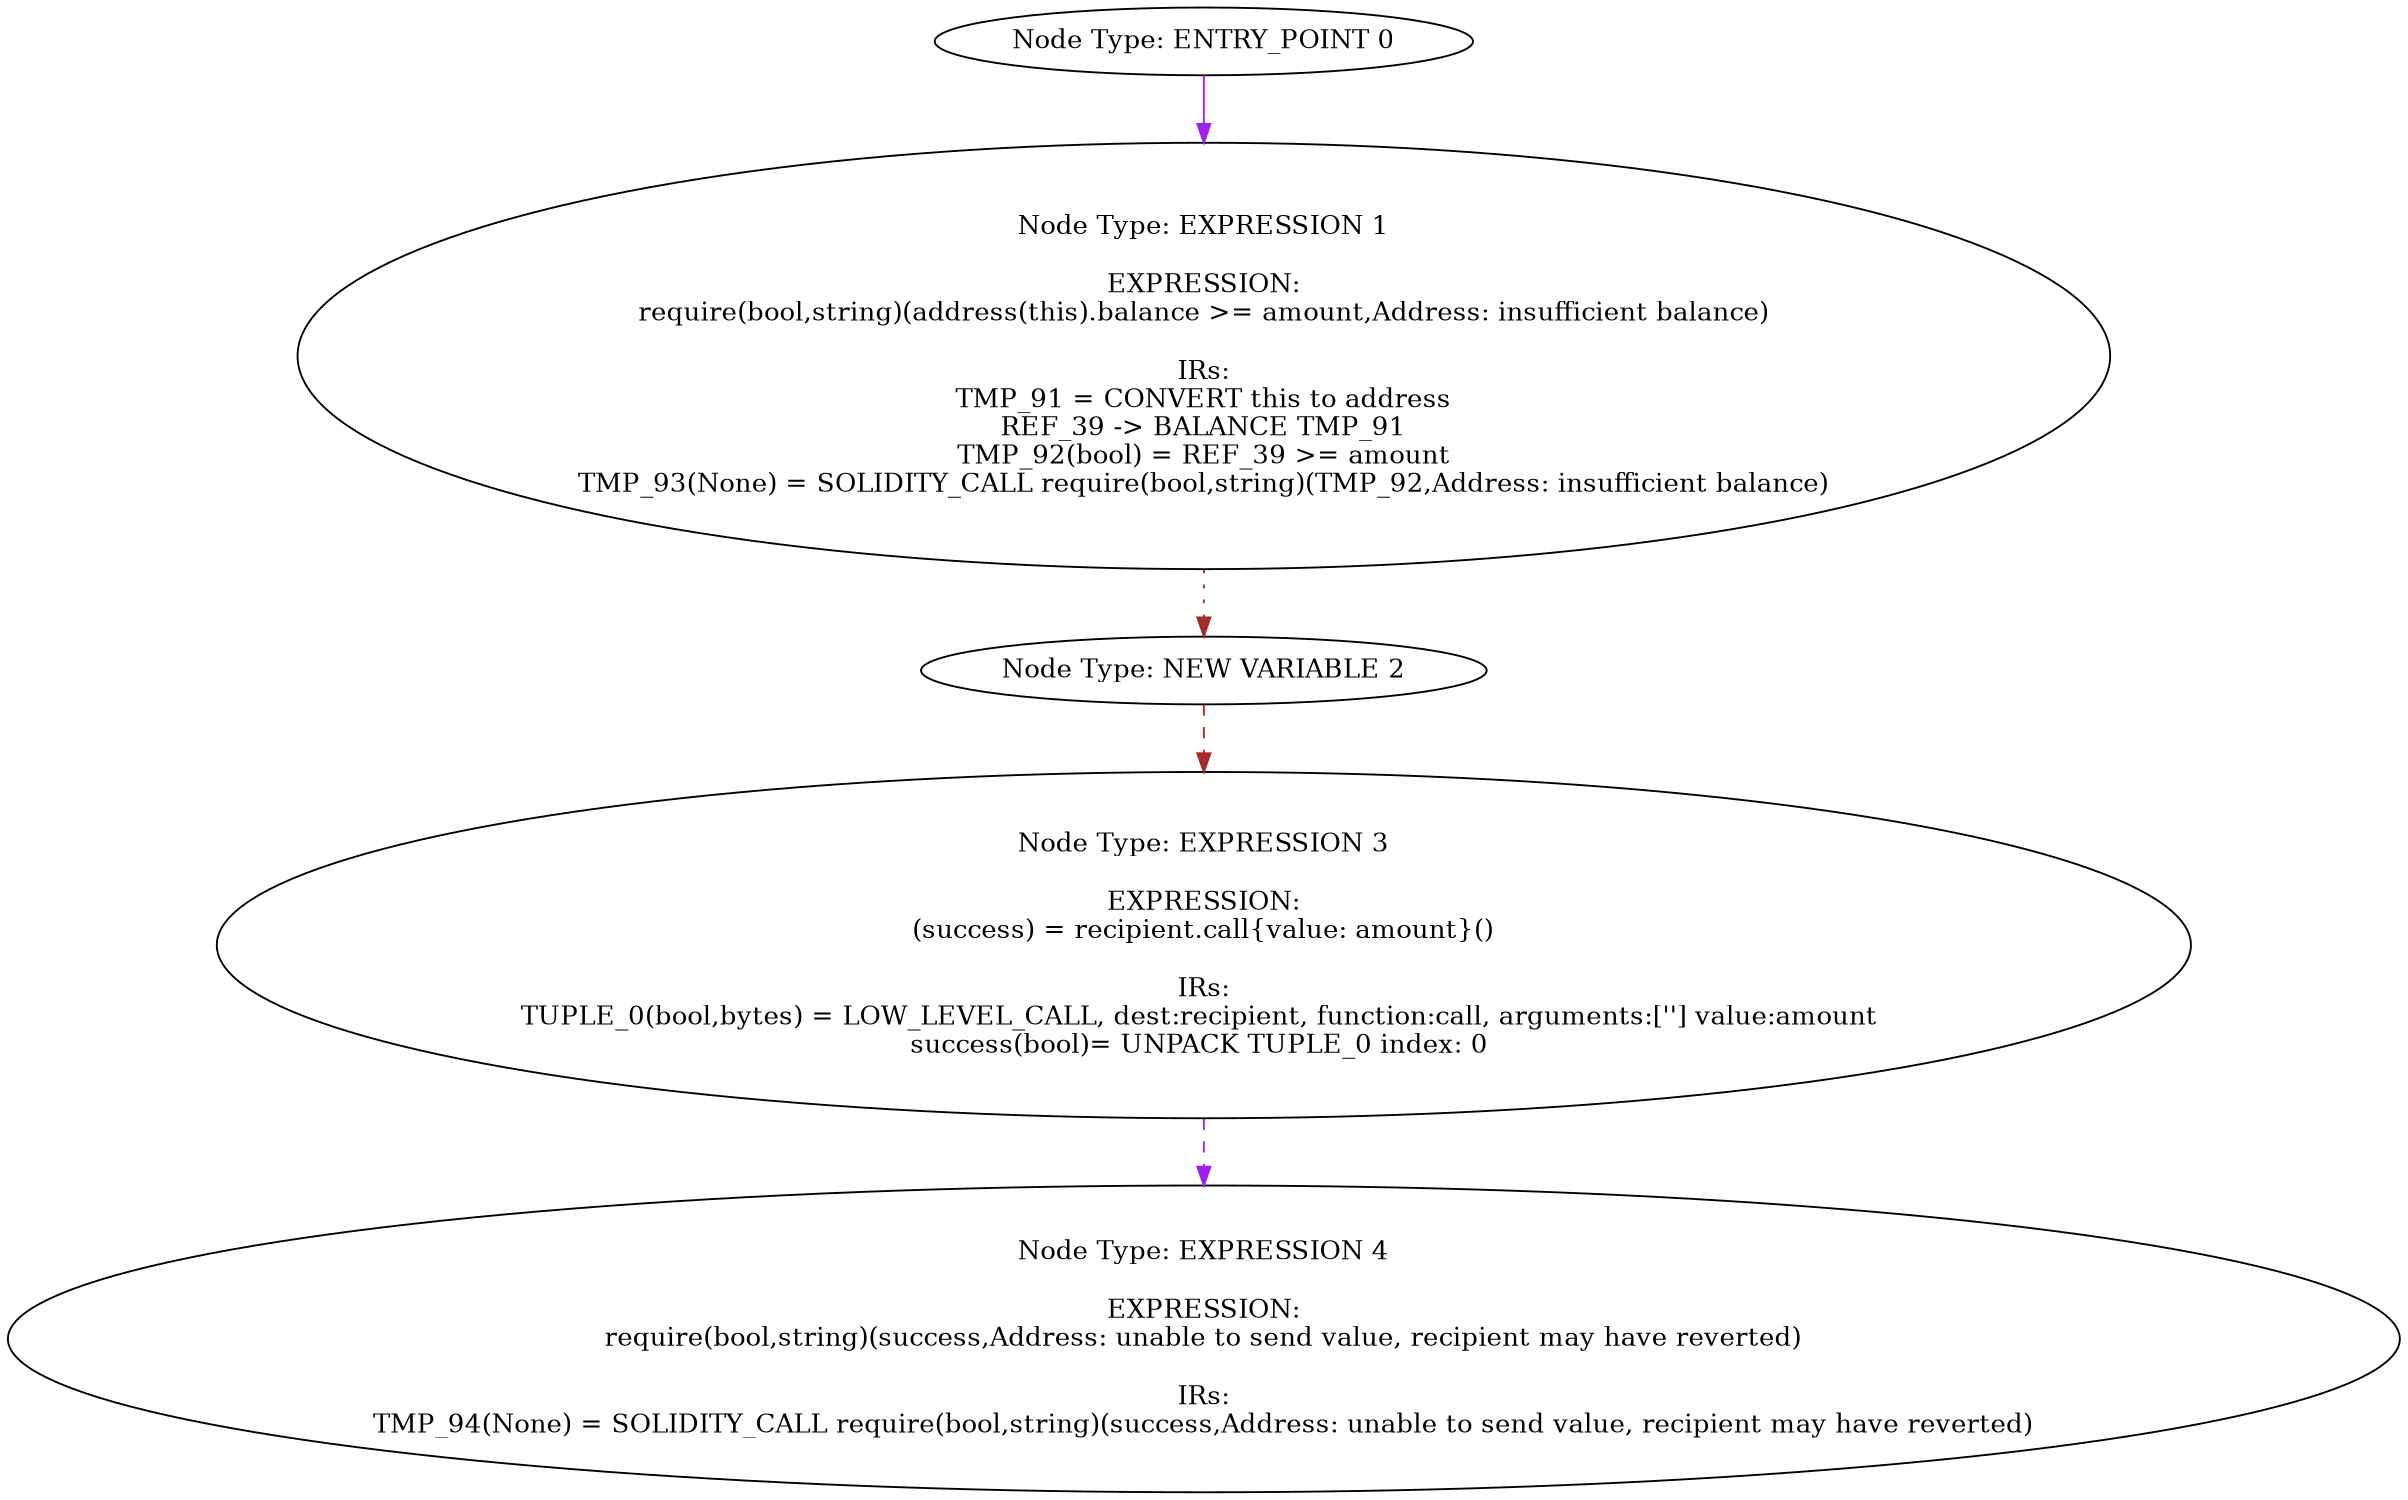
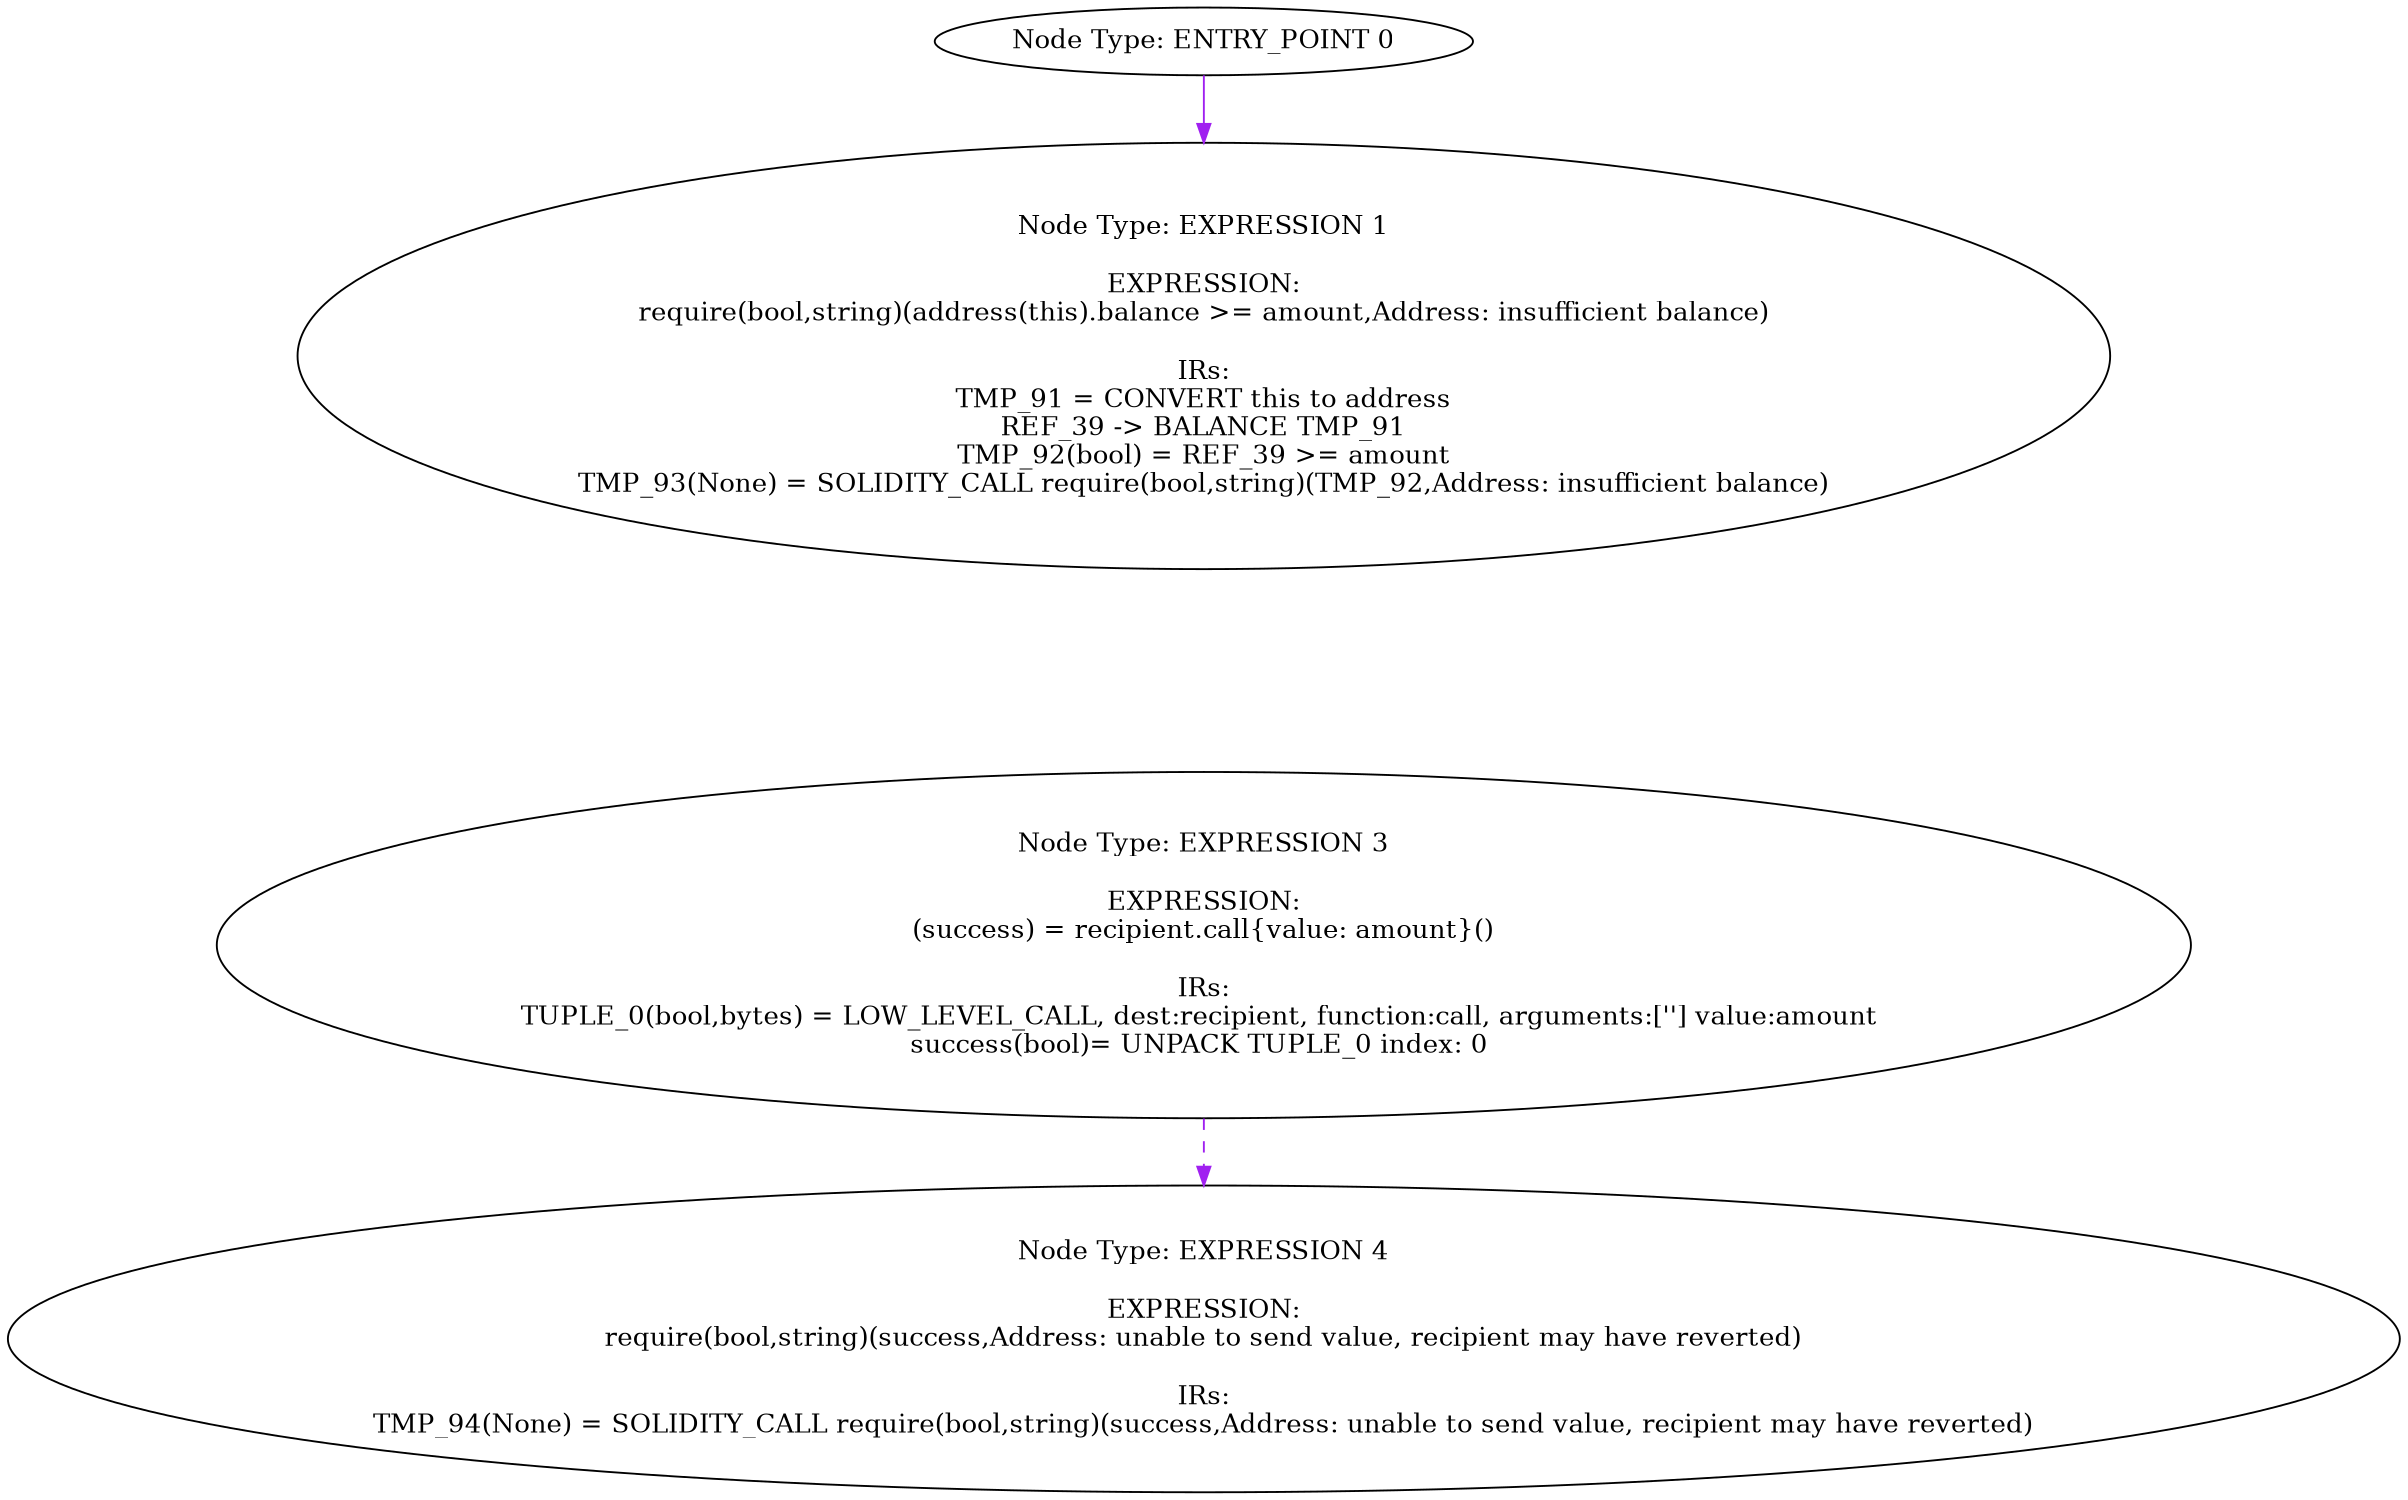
(1204, 670) -> none
